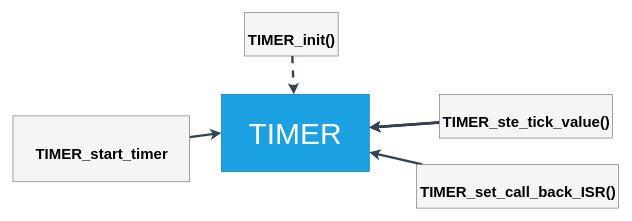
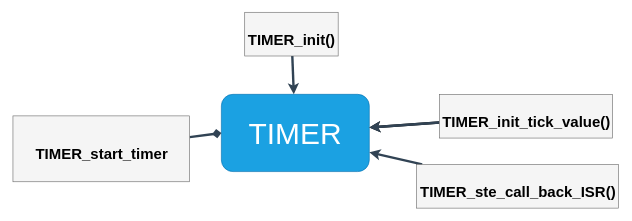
(293, 71) -> (293, 71)
(527, 117) -> (527, 117)
(295, 133) -> (295, 133)
(212, 134) -> (211, 134)
(518, 187) -> (518, 187)
